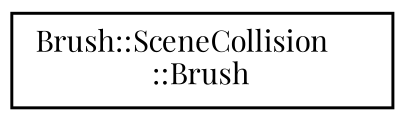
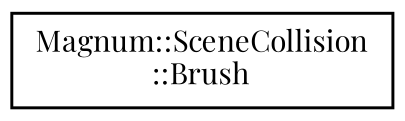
(202, 61) -> (202, 61)
